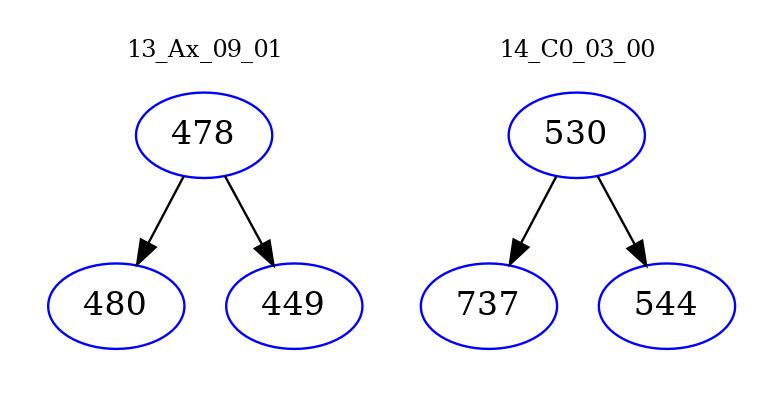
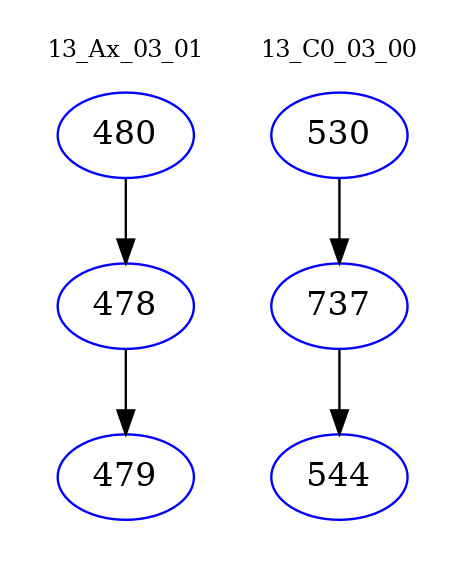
(205, 51) -> (126, 51)
(578, 51) -> (339, 51)
(166, 210) -> (126, 209)
(616, 210) -> (339, 380)
(294, 306) -> (126, 477)
